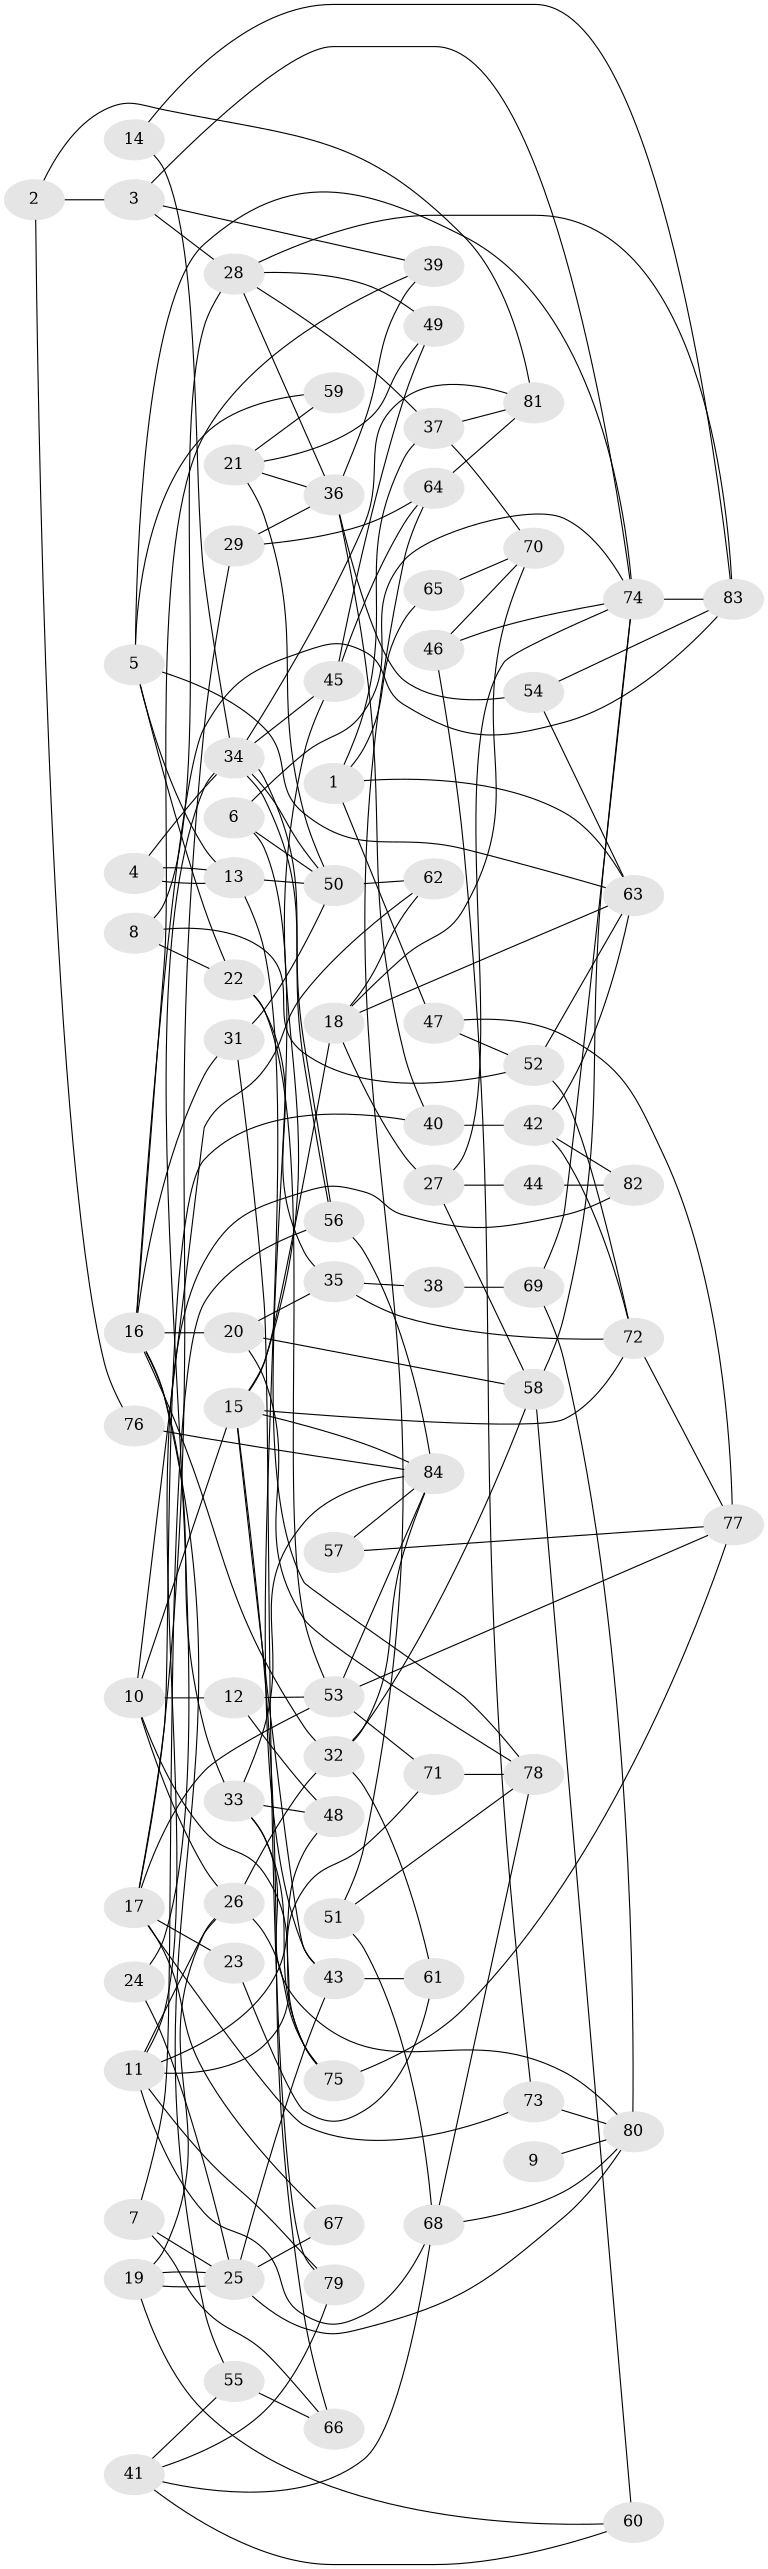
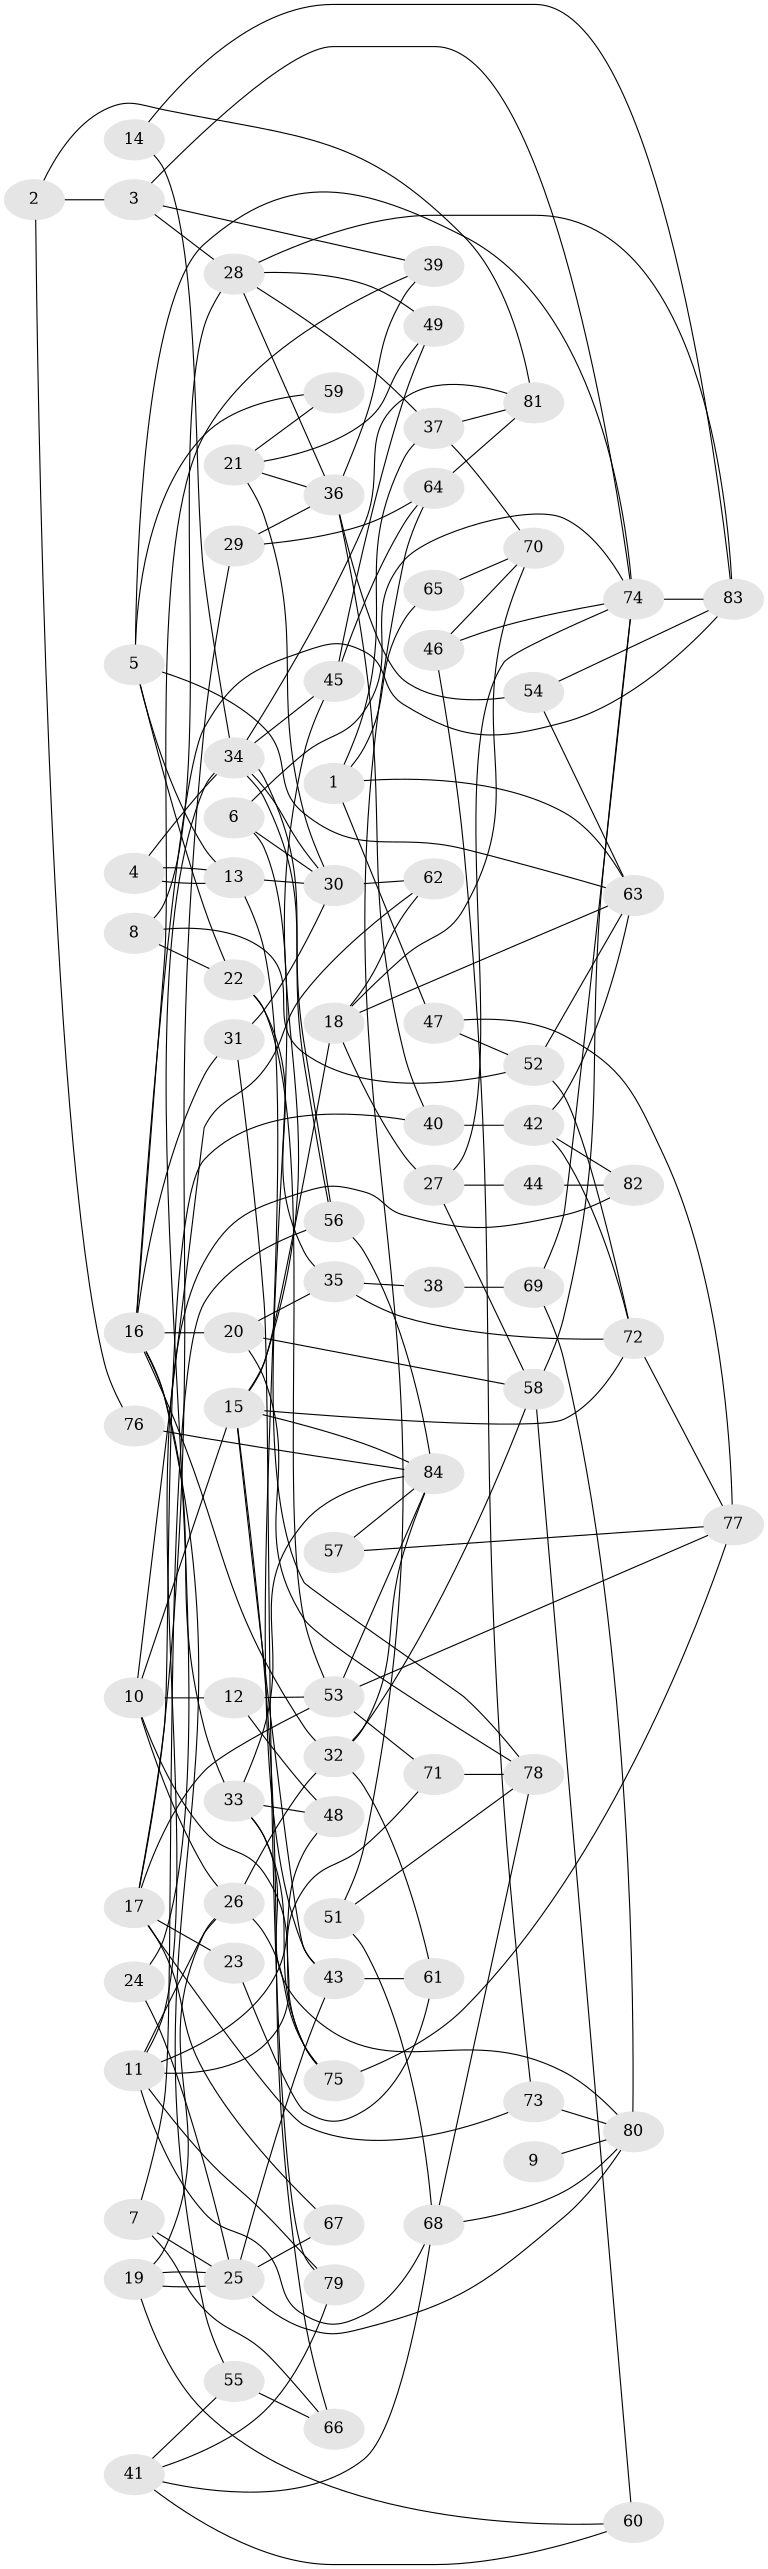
(334, 886) -> (334, 886)
